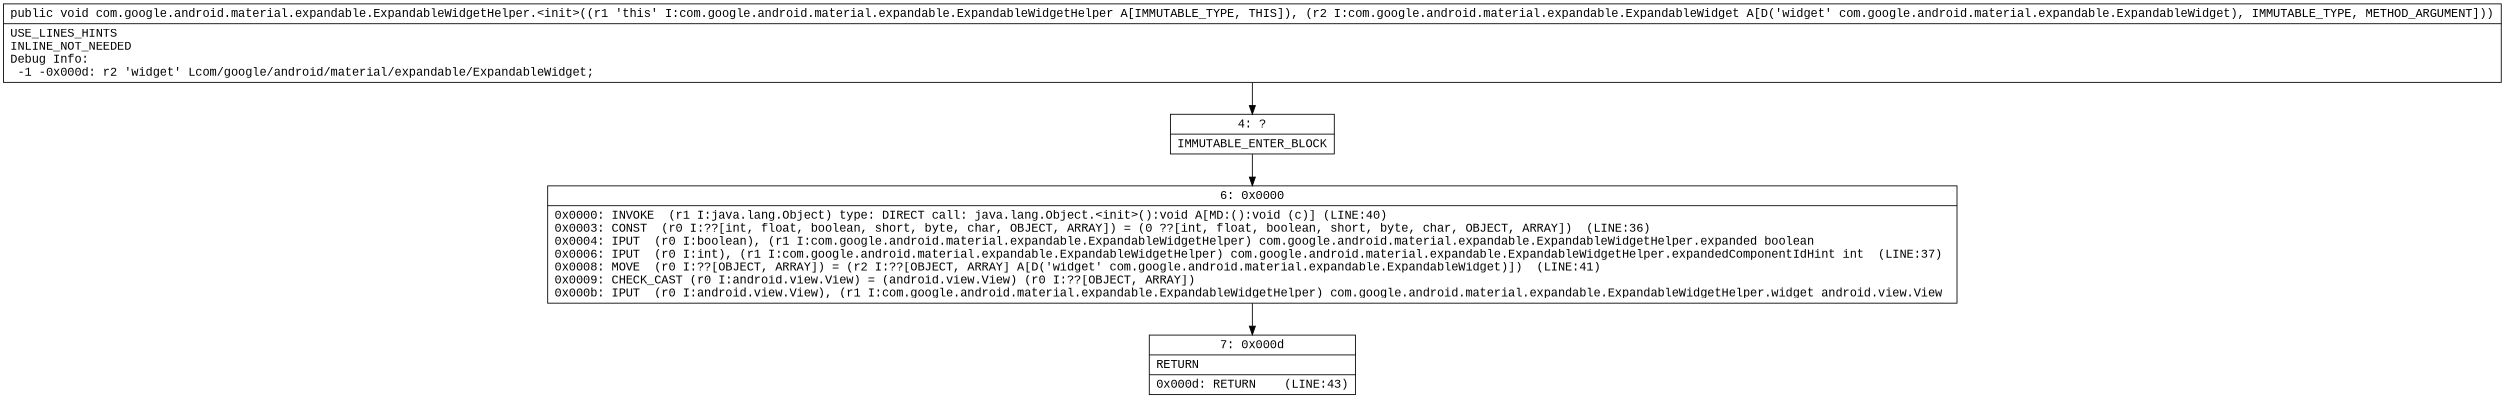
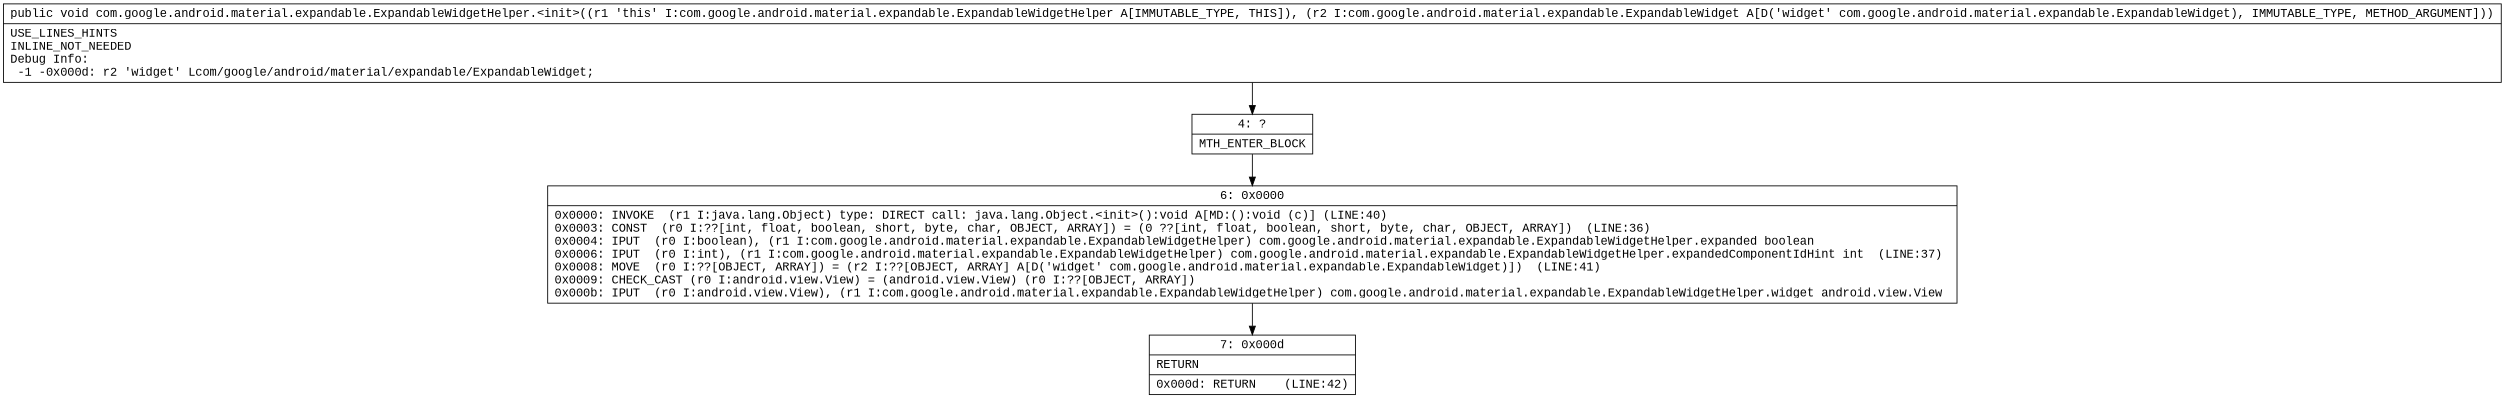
(1252, 144) -> (1252, 144)
(1252, 384) -> (1252, 384)
